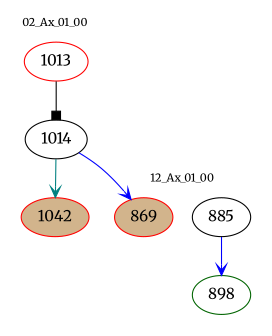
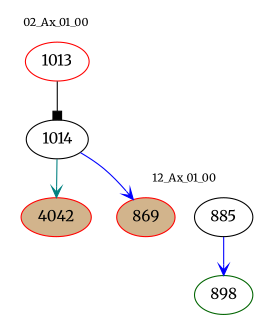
(55, 217) -> (56, 217)
